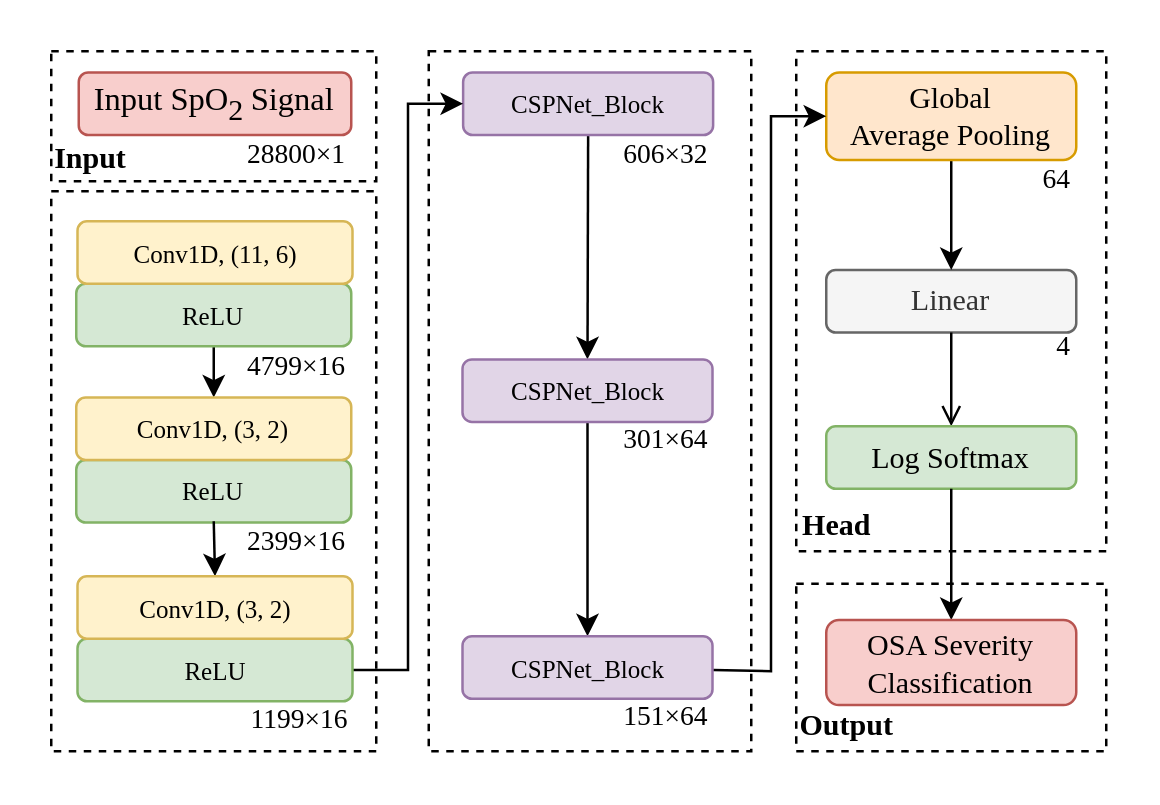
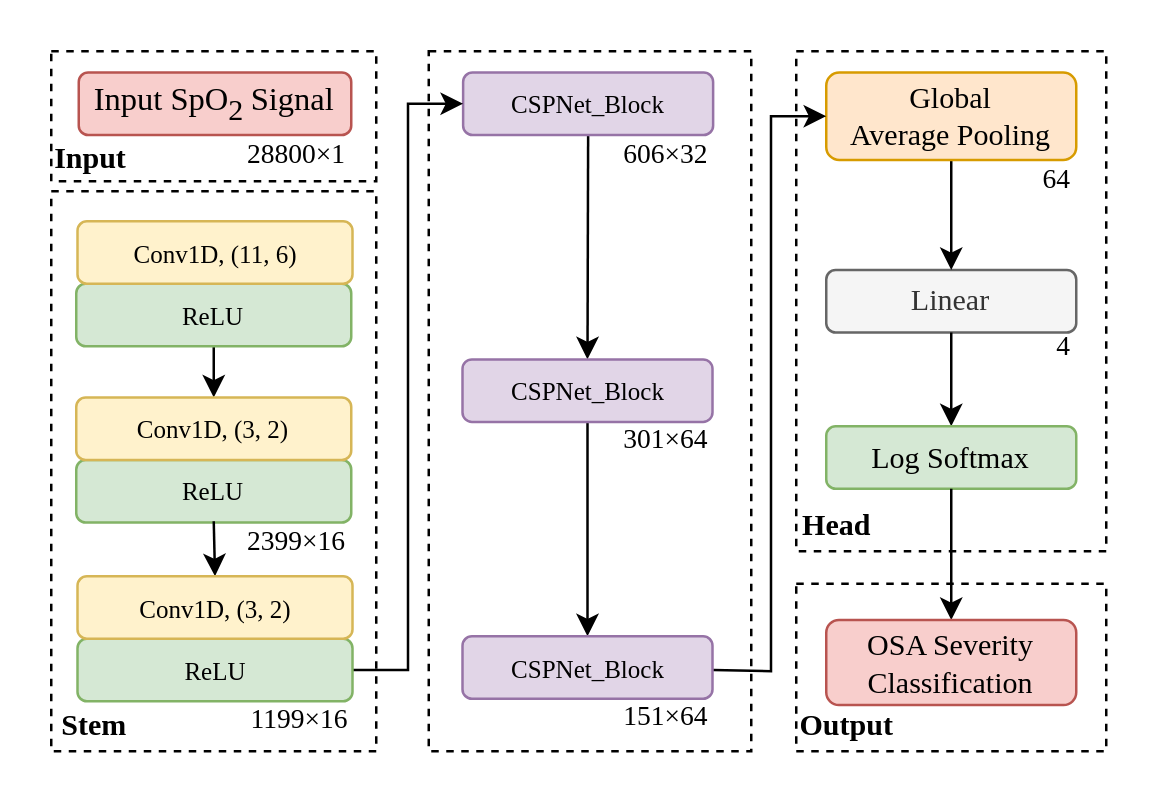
(283, 361) -> none
(951, 412) -> (951, 408)
none -> (94, 726)
